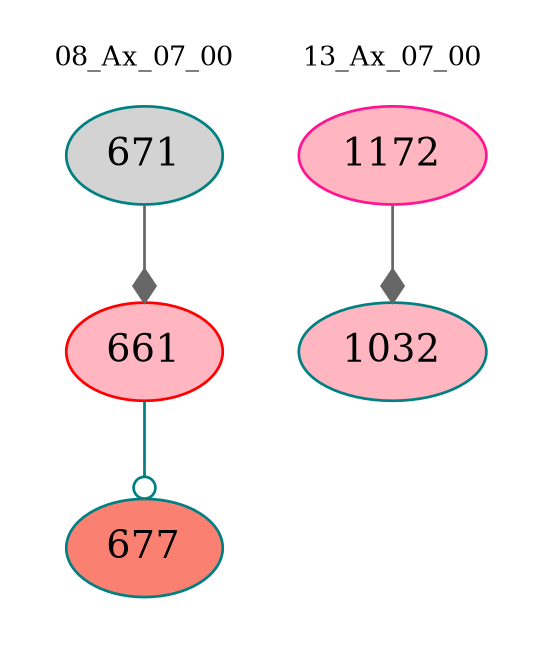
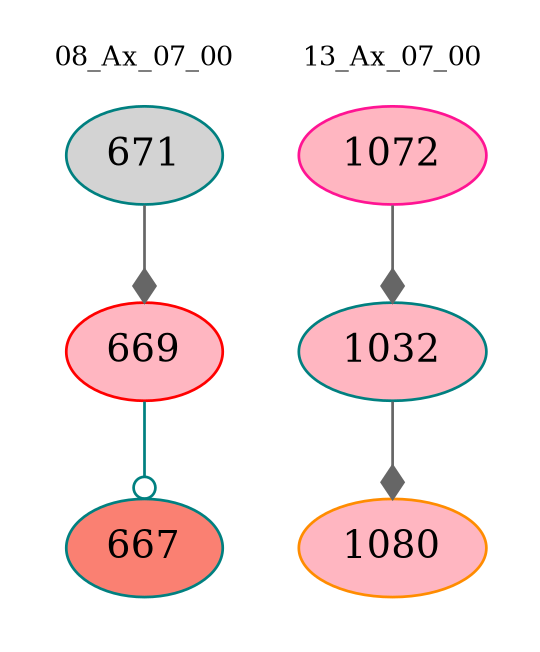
(393, 155) -> (393, 155)
(144, 352) -> (144, 352)
(144, 548) -> (144, 548)
none -> (393, 548)
